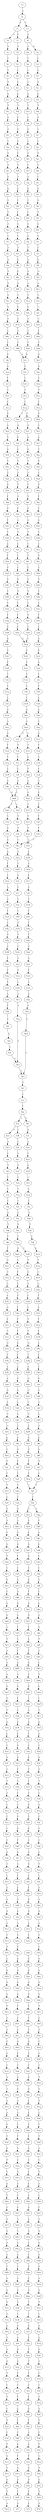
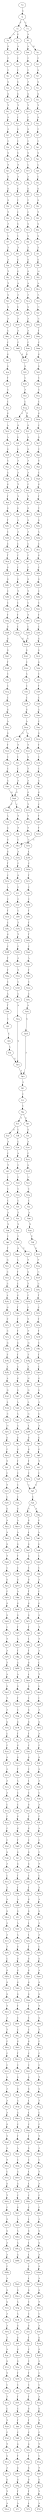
none -> (28, 1946)
(17, 2273) -> none
